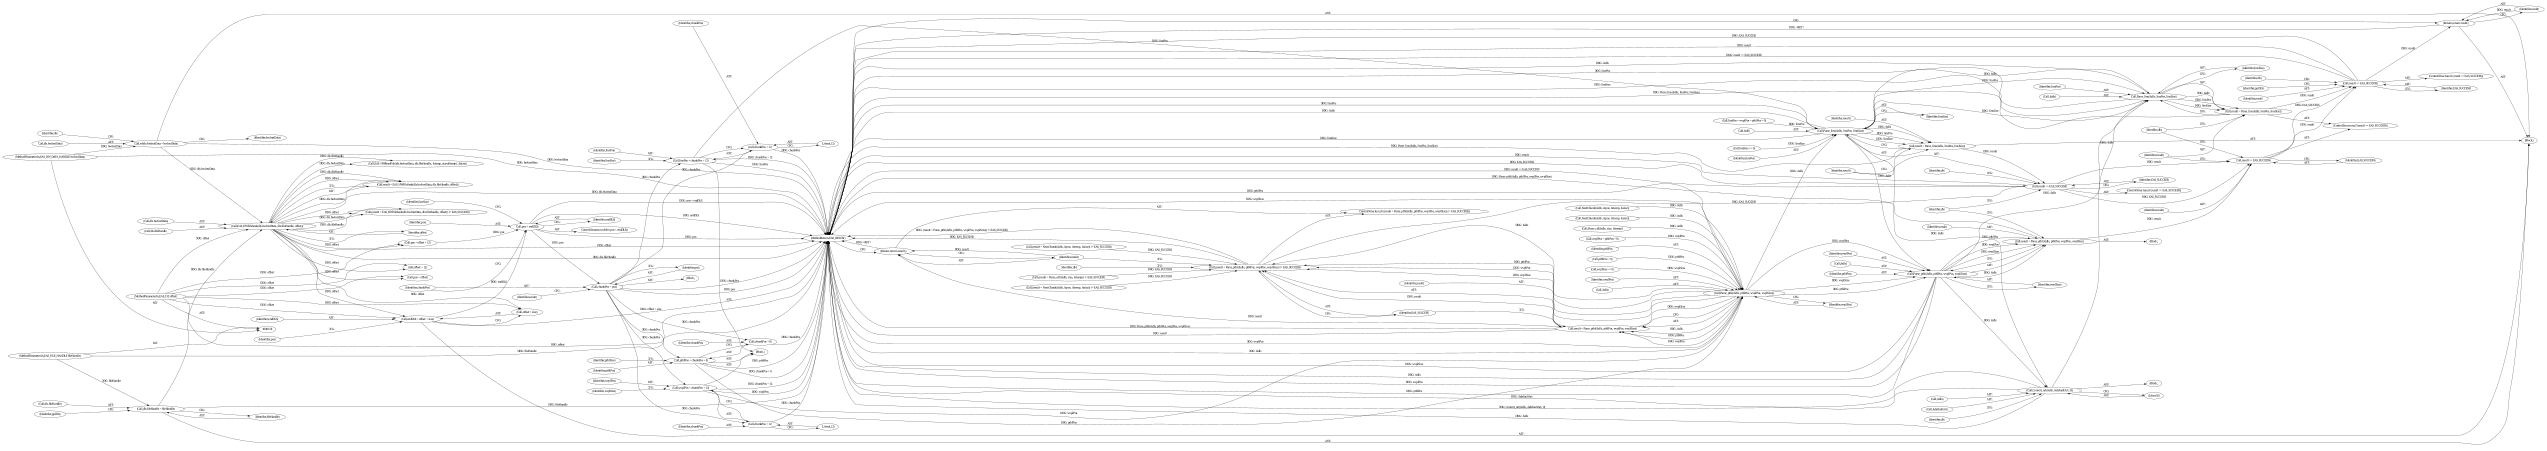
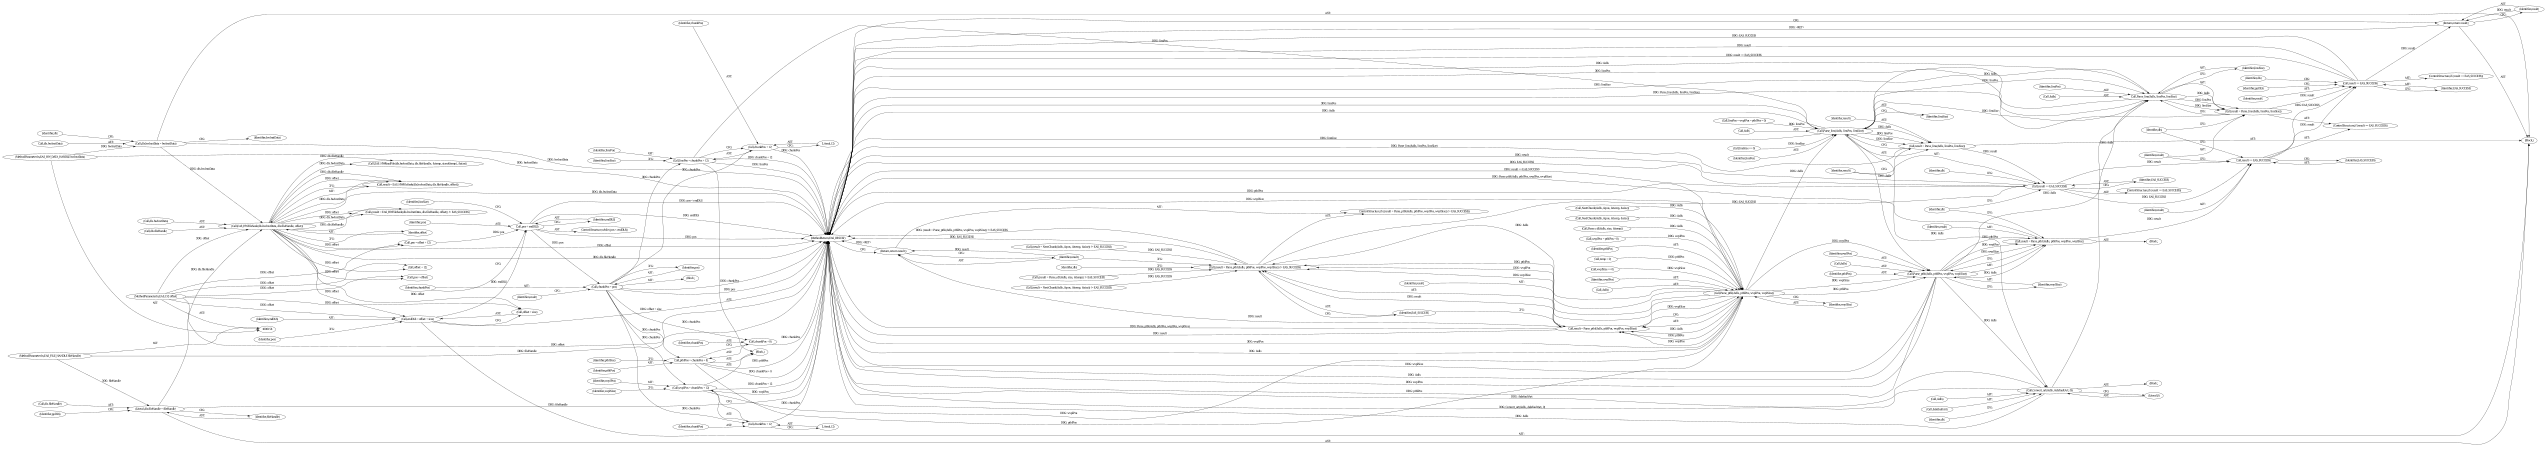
(156, 144) -> (156, 144)
(1602, 259) -> (1602, 259)
(156, 409) -> (156, 409)
